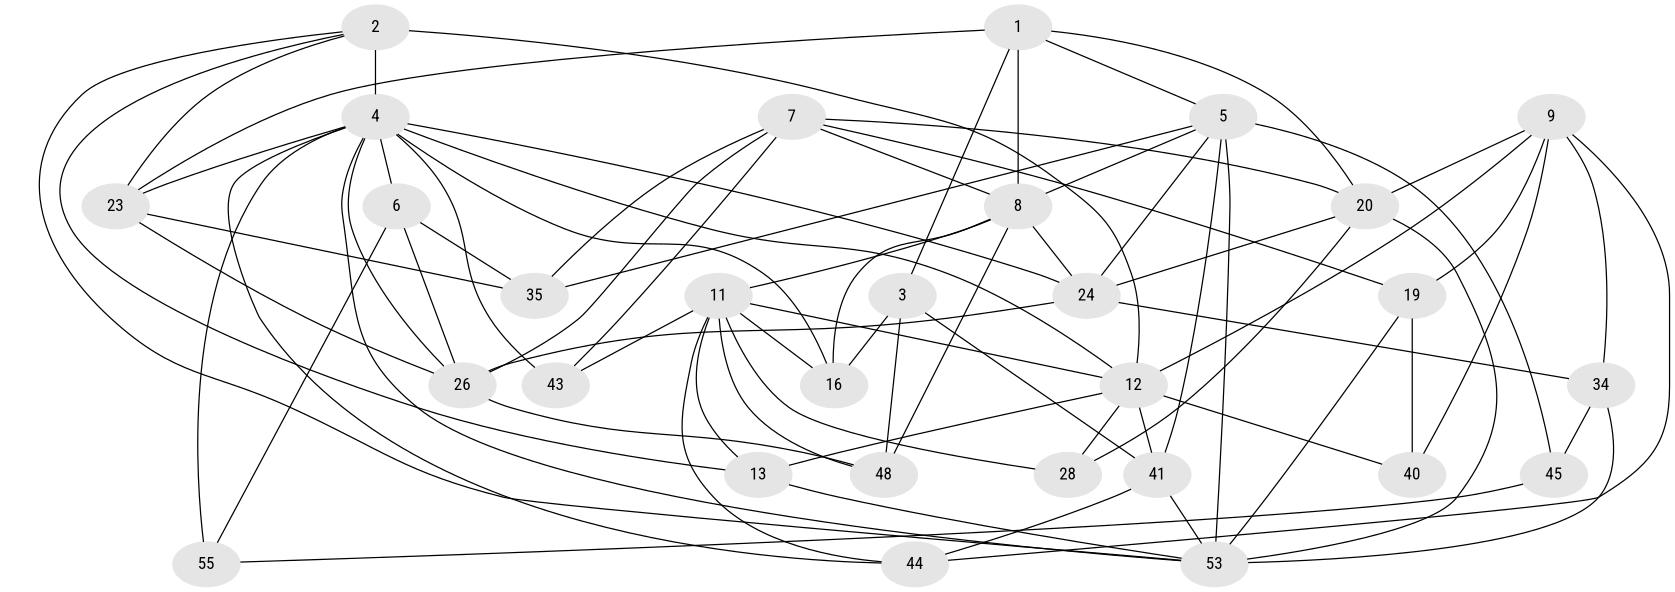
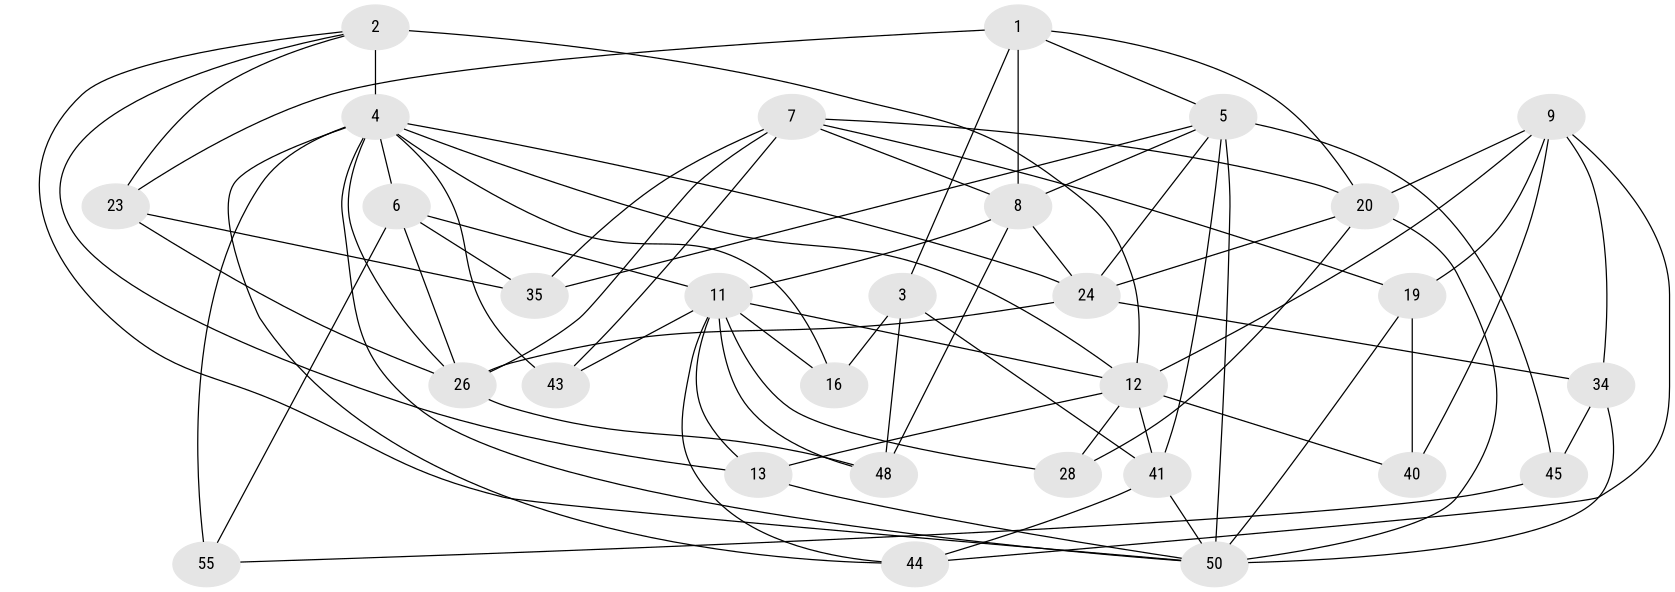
(243, 158) -> none
none -> (558, 251)
(863, 268) -> none
(1215, 564) -> (1215, 564)
